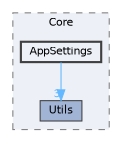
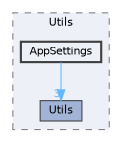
(61, 23) -> (61, 23)
